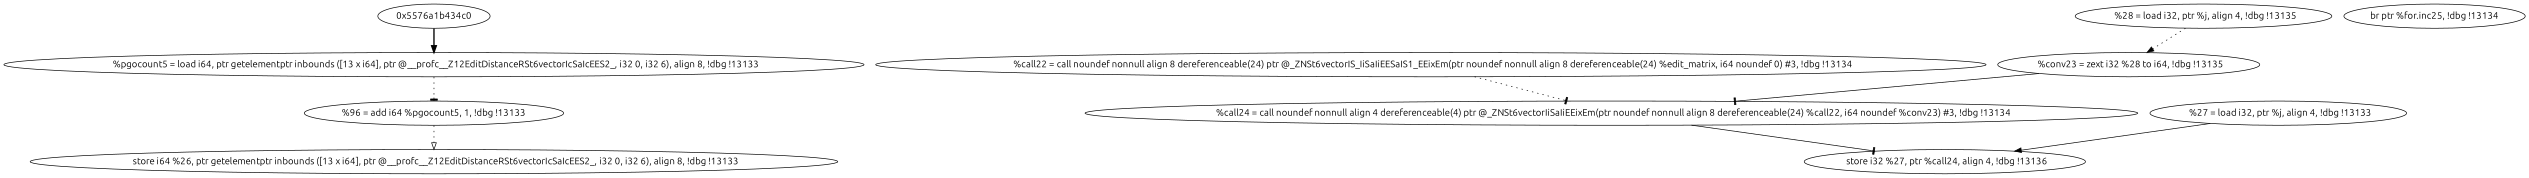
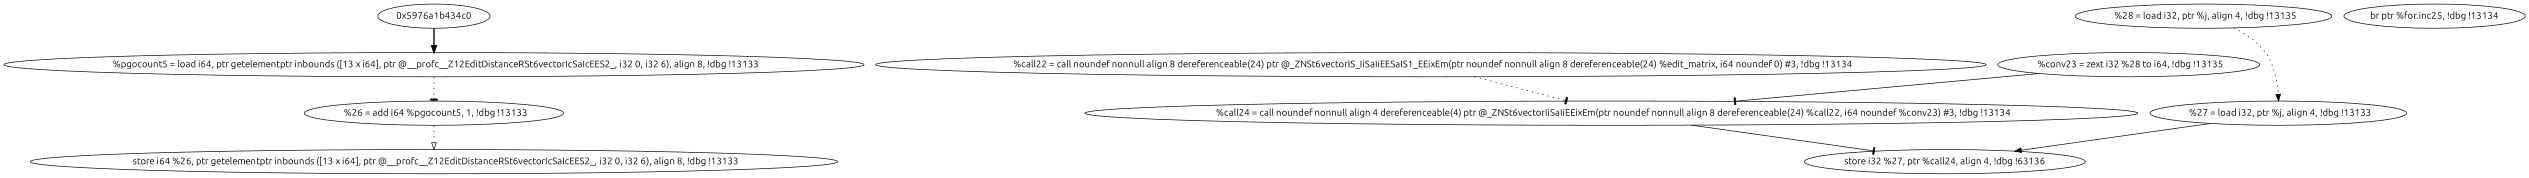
(434, 16) -> (434, 16)
(2169, 39) -> (2266, 54)
(434, 113) -> (434, 113)
(1945, 162) -> (1945, 162)
